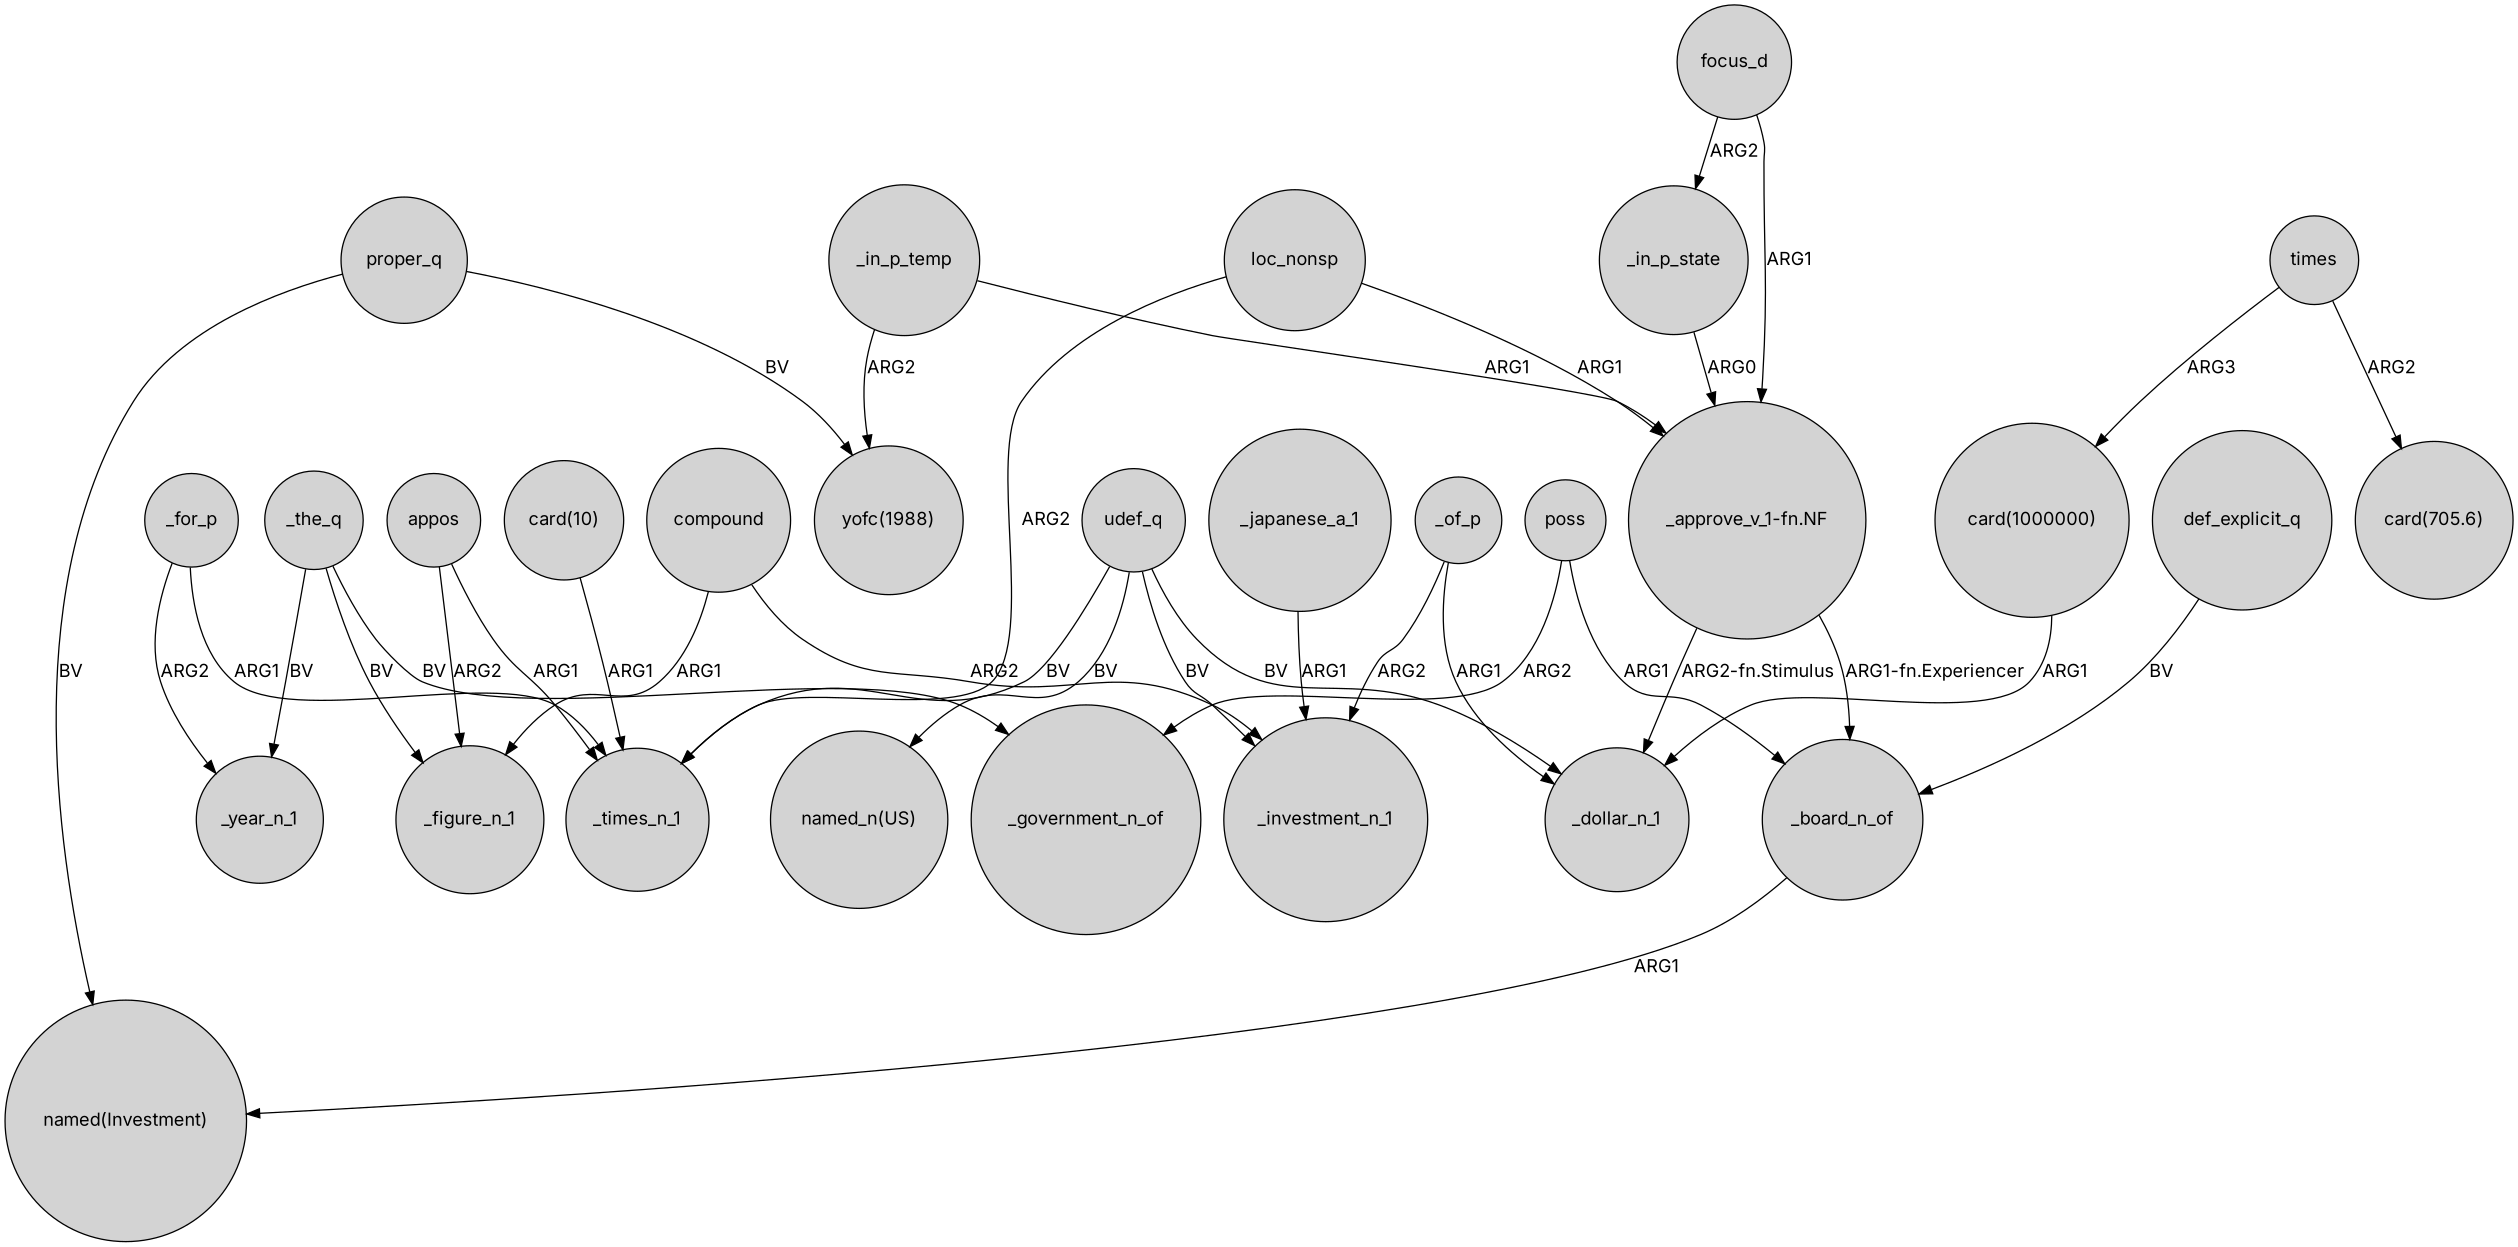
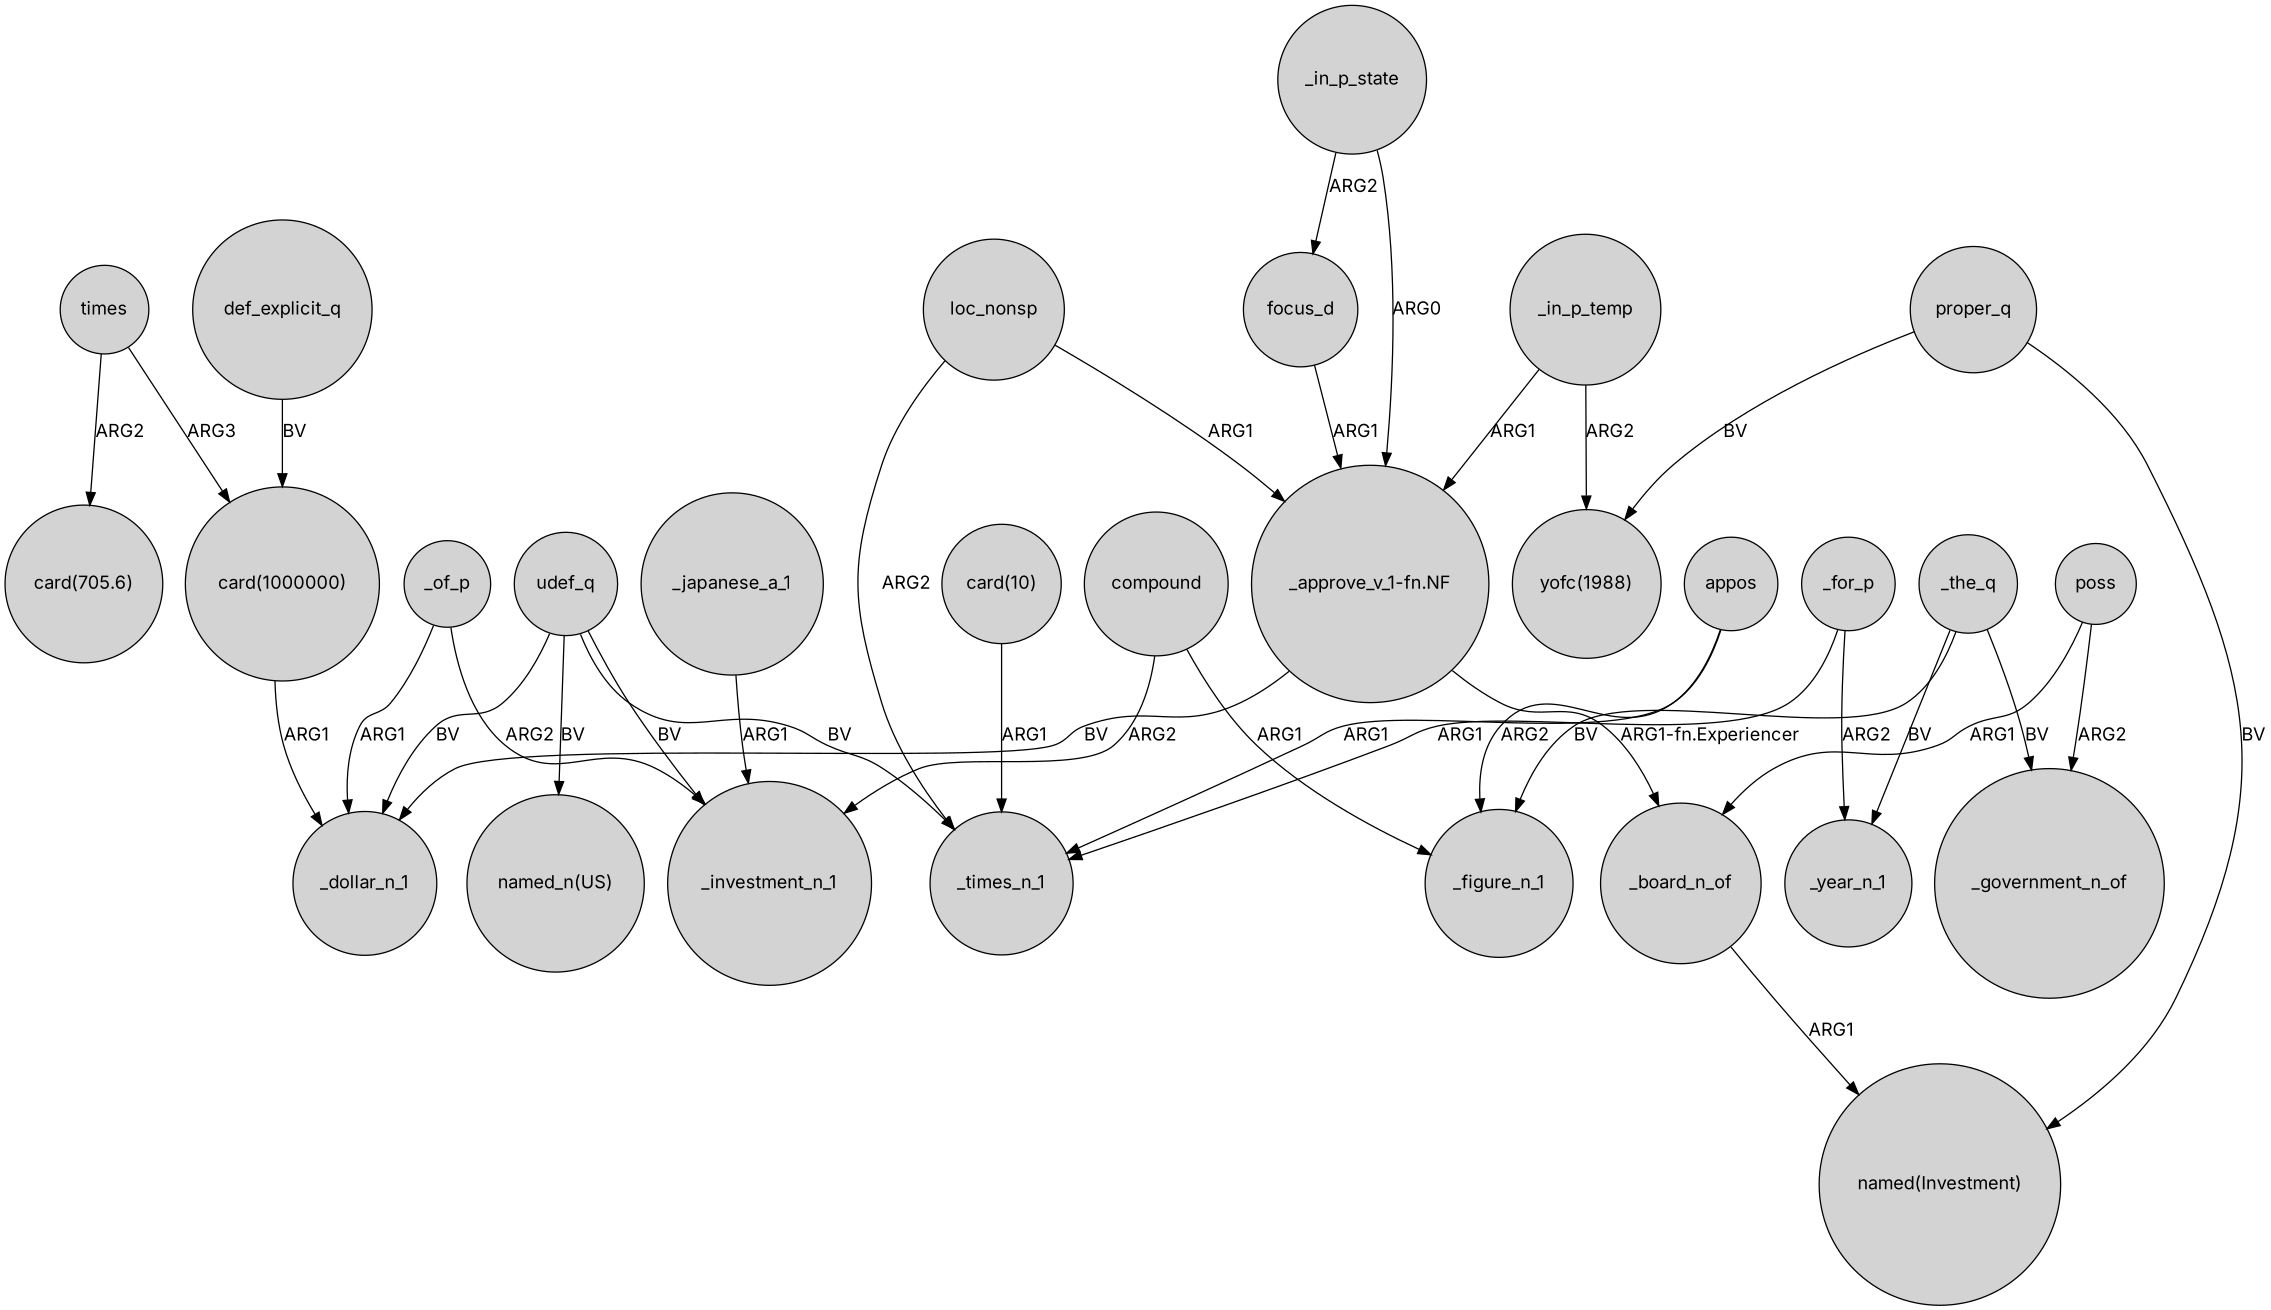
(1709, 147) -> (1326, 197)
(1758, 672) -> (1096, 736)
(2081, 716) -> (282, 437)
